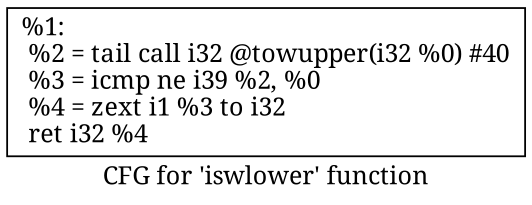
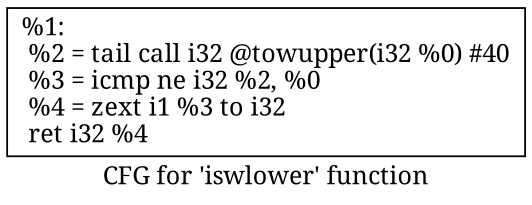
(171, 81) -> (171, 81)
